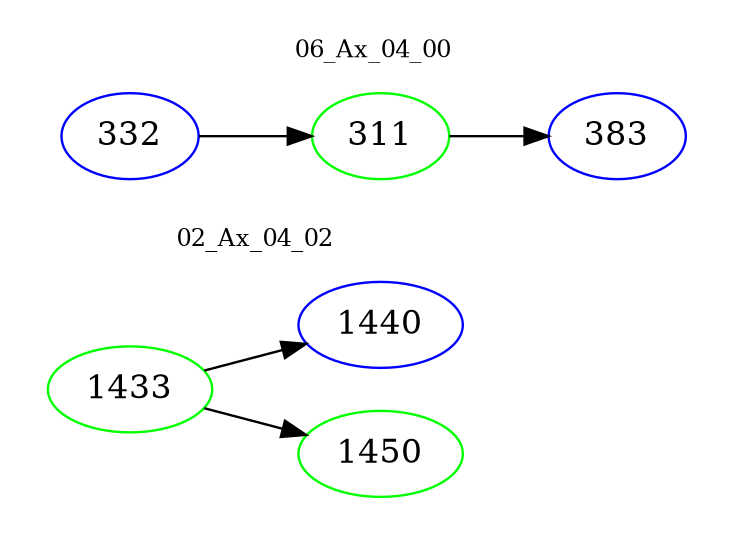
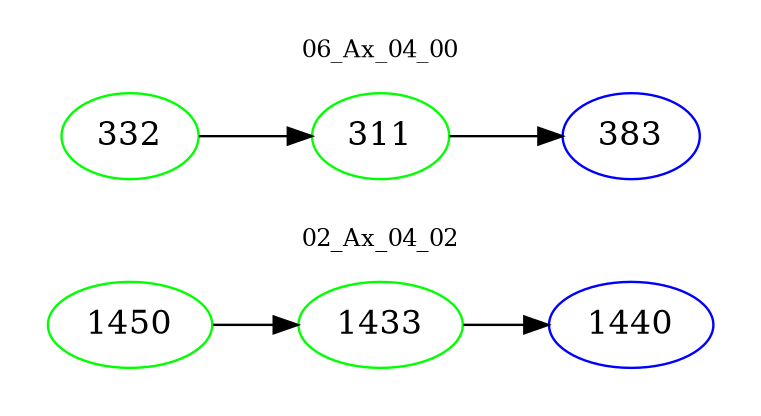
(130, 136) -> (130, 136)
(243, 419) -> (243, 325)
